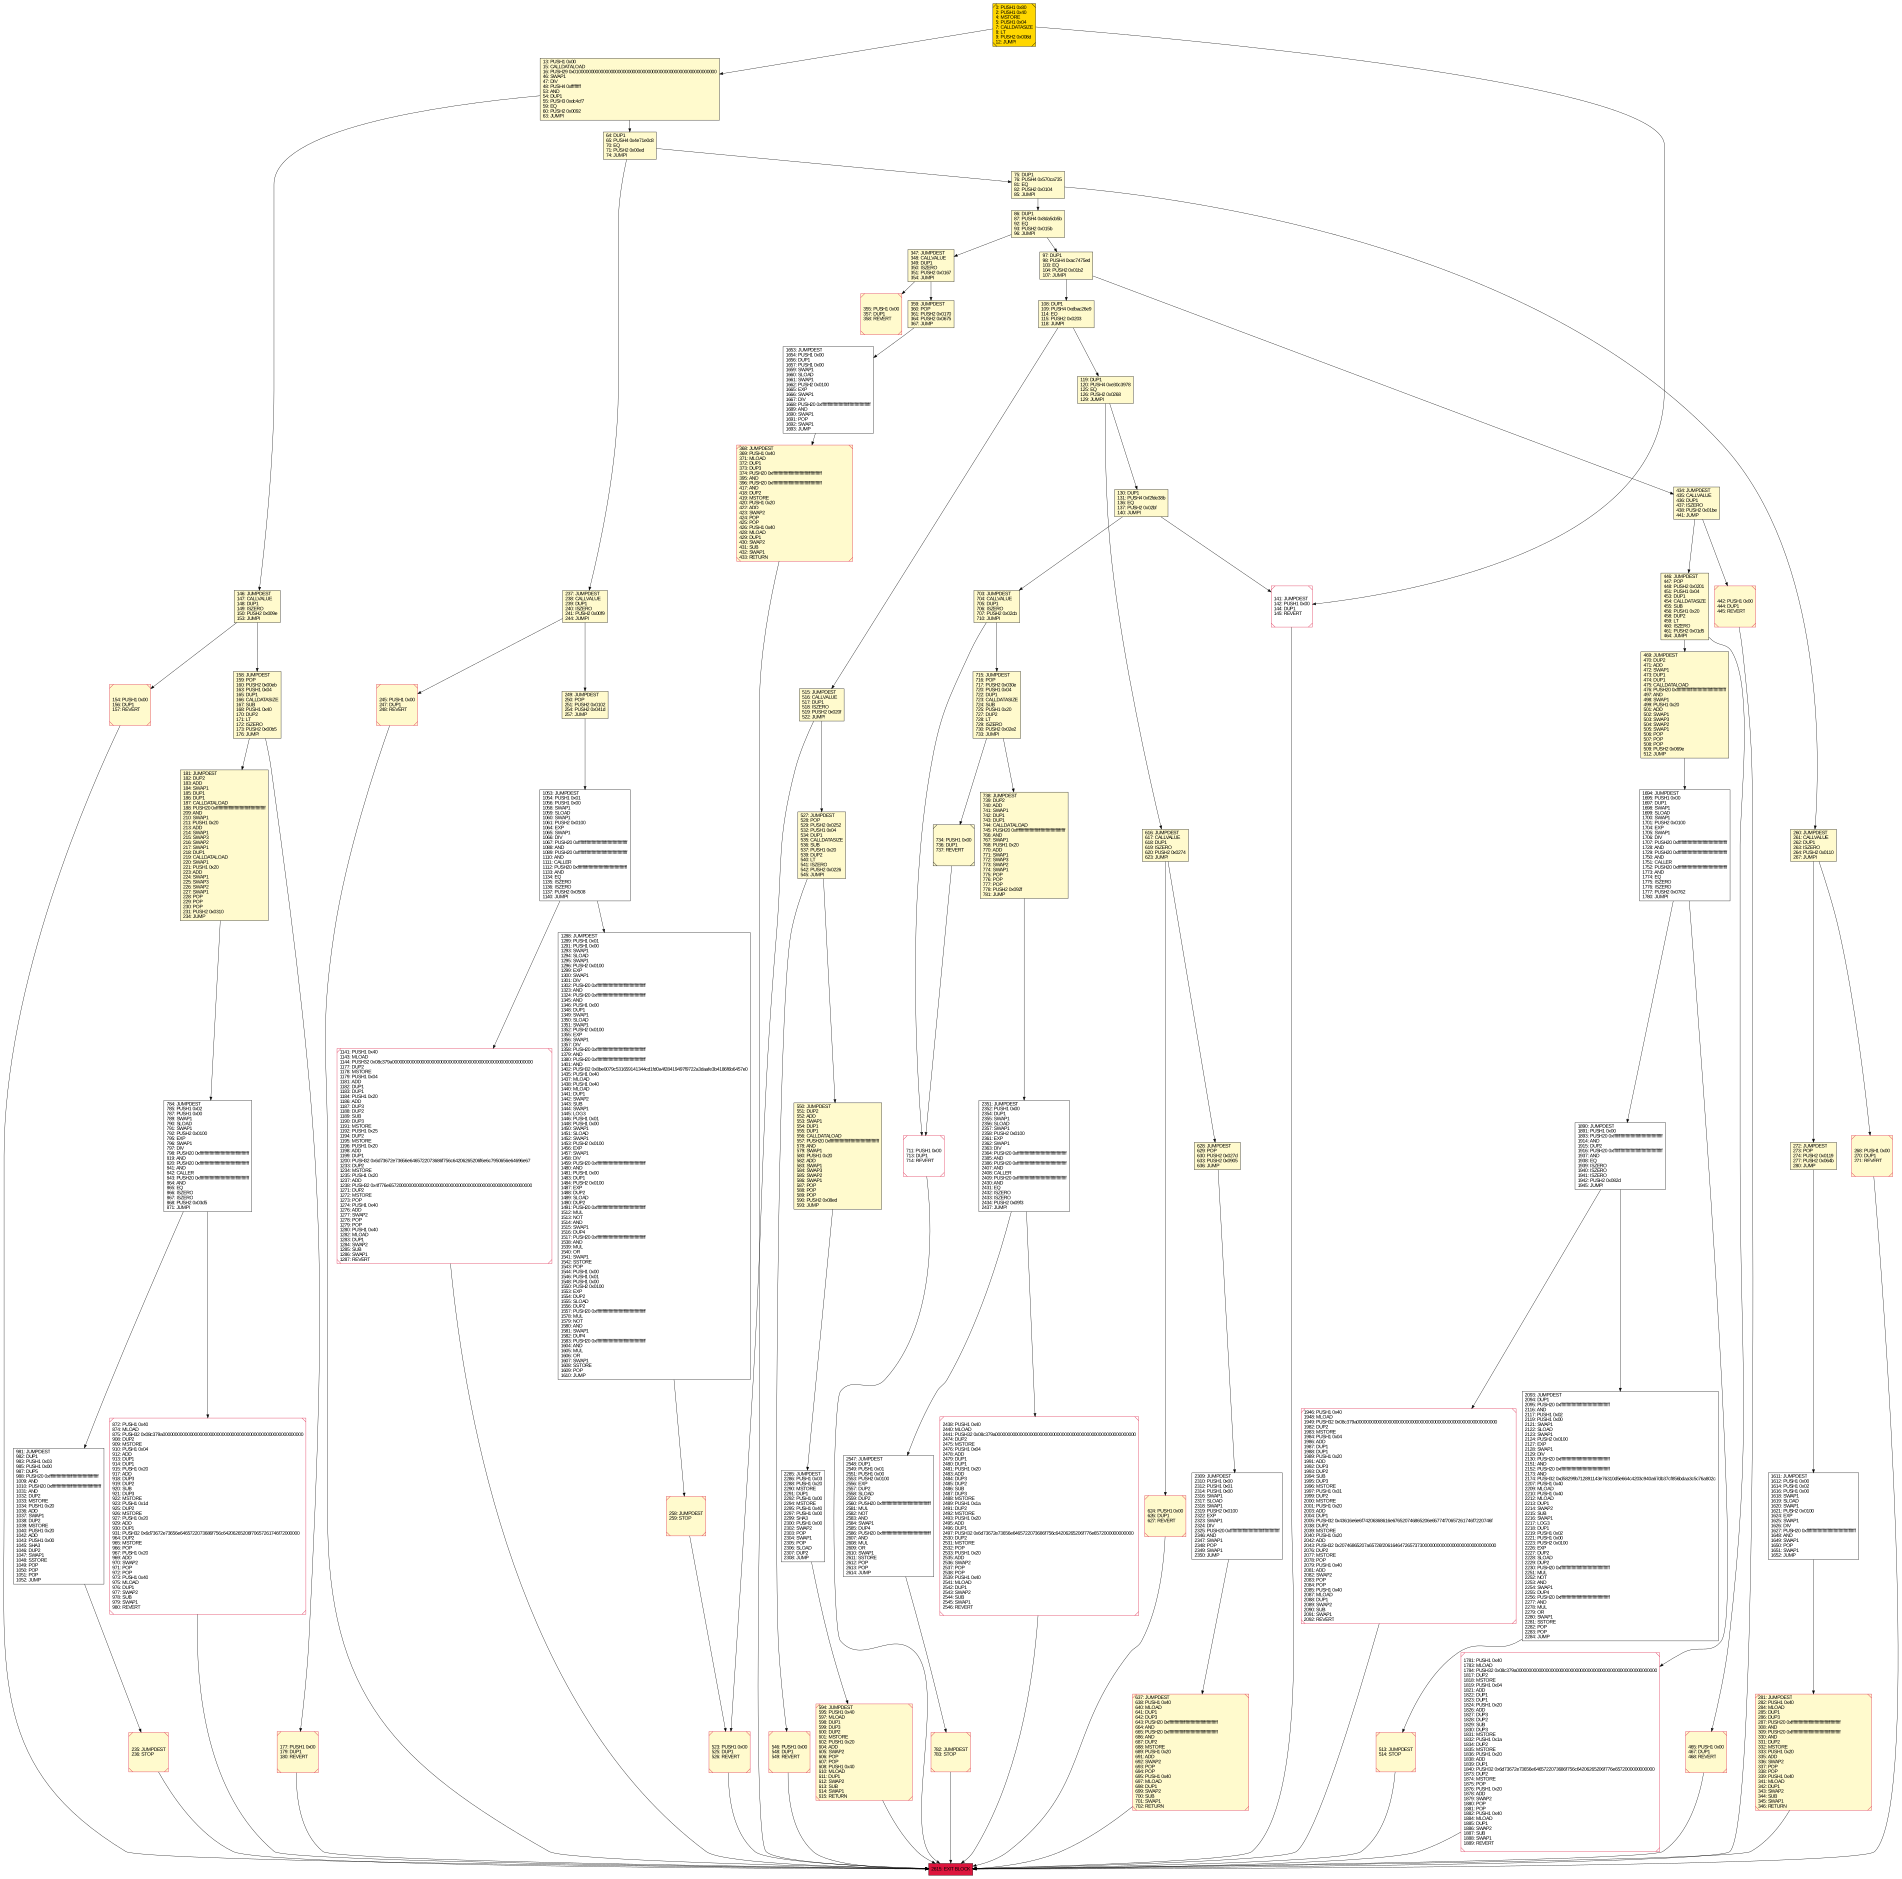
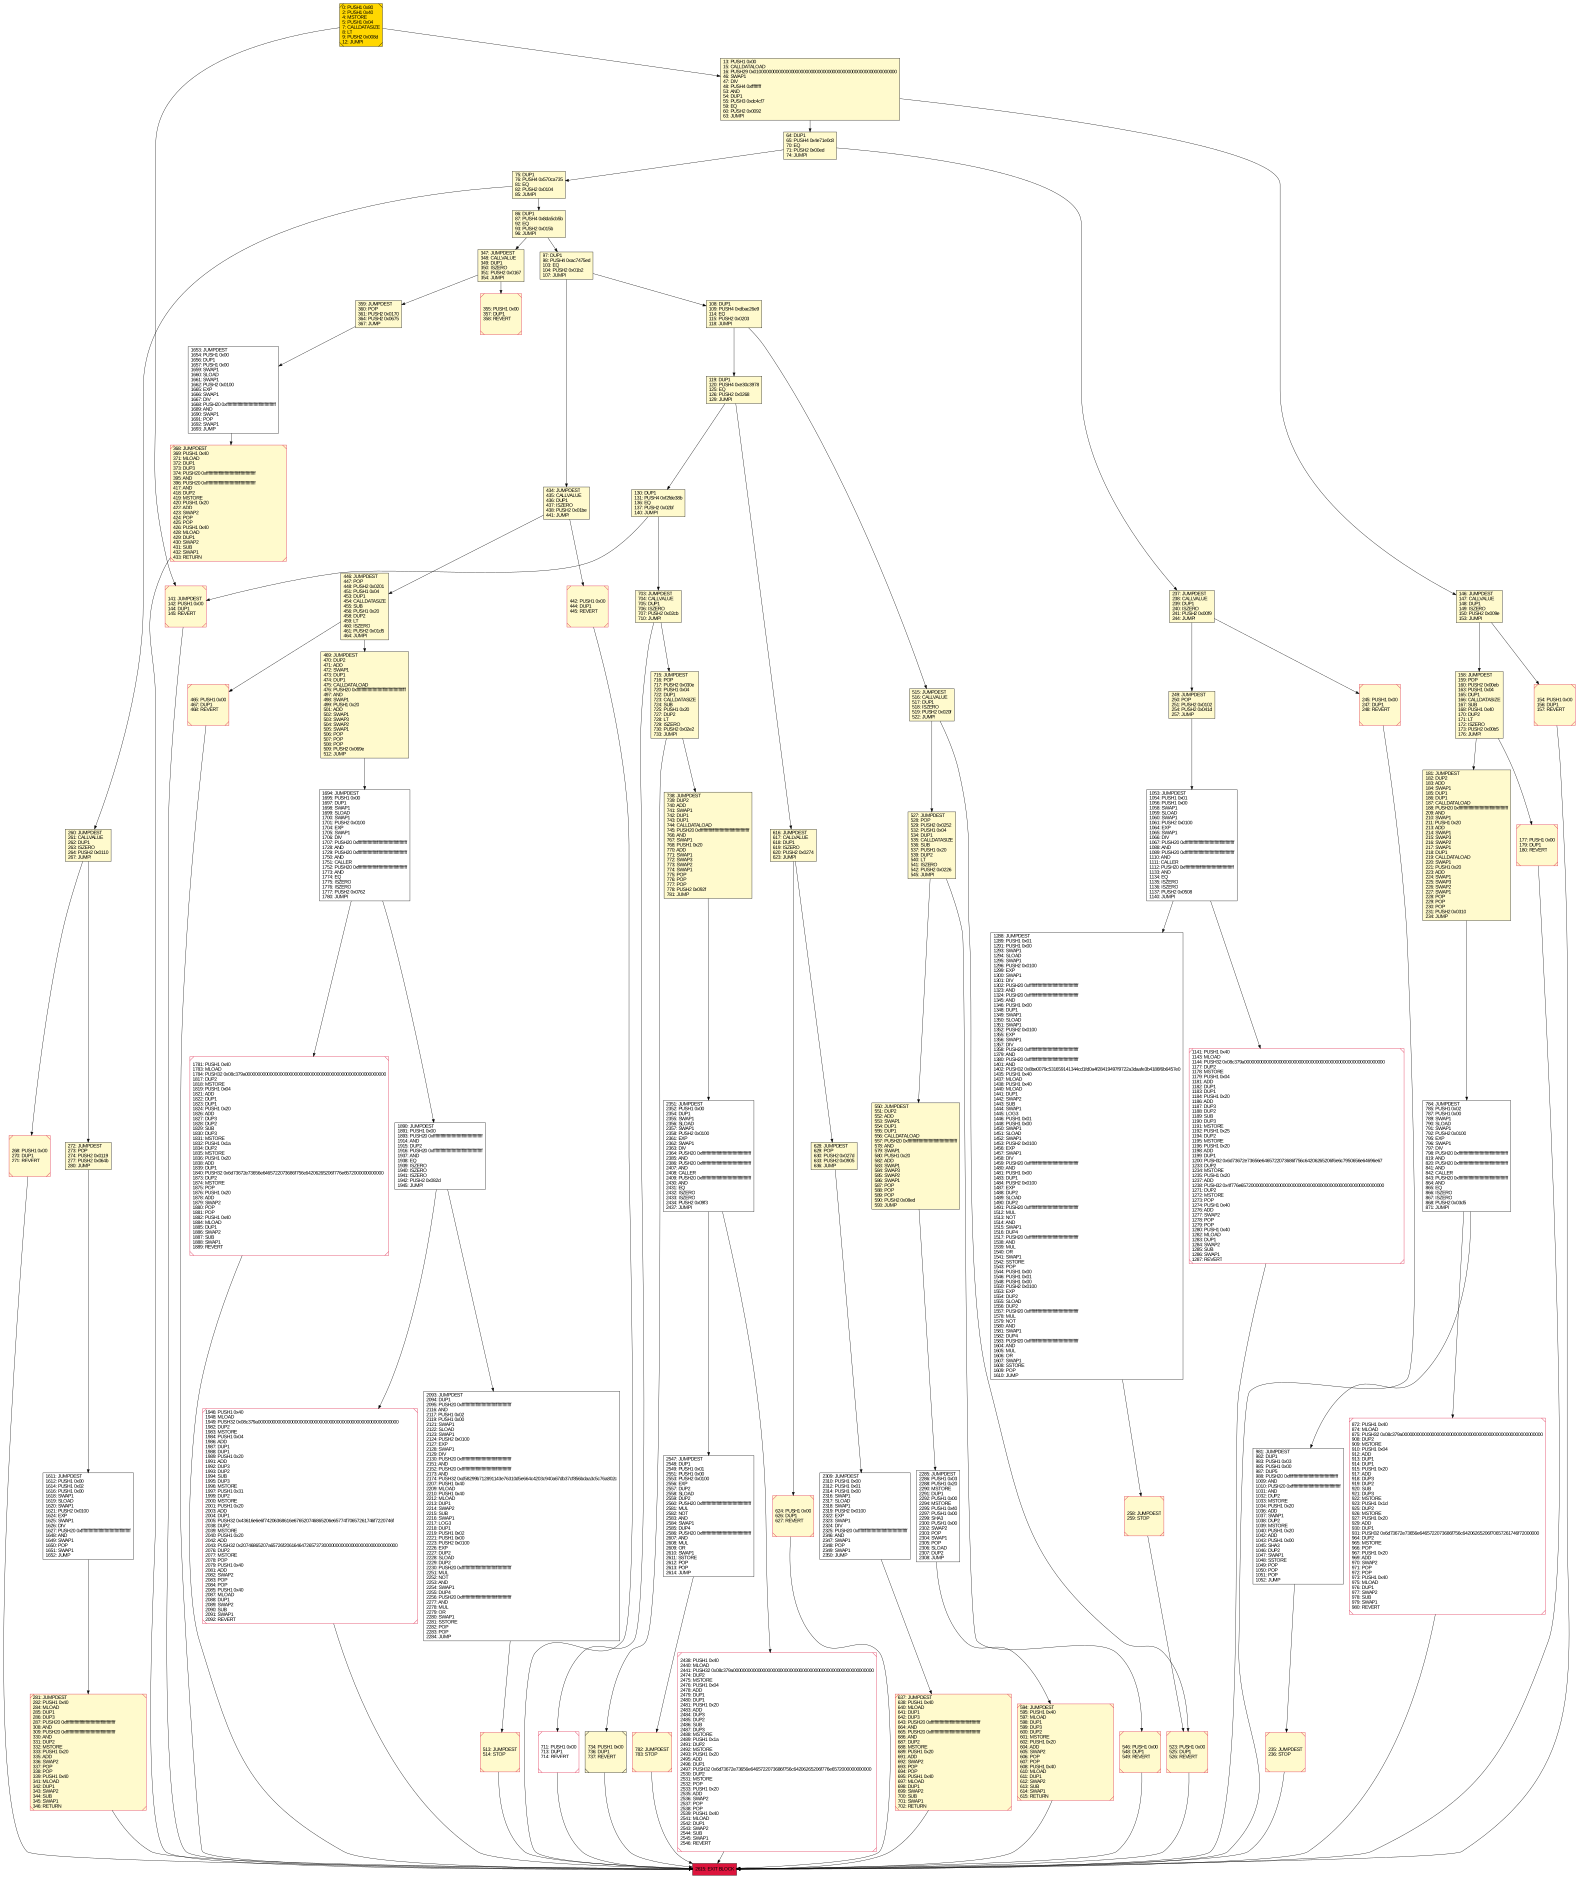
(1292, 606) -> (186, 606)
(939, 999) -> (622, 1843)
